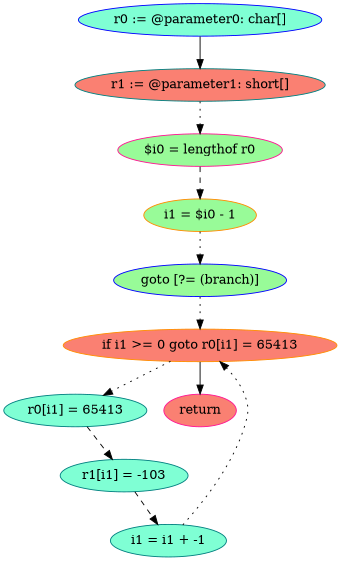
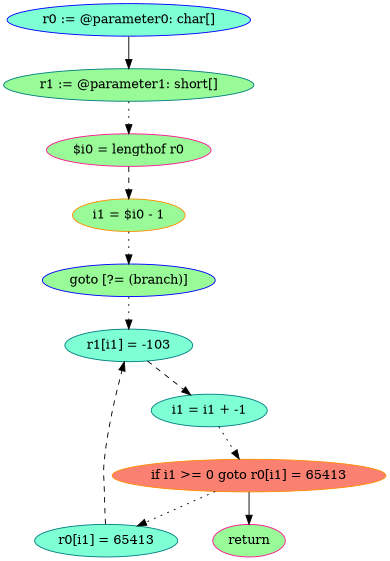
(200, 85) -> (129, 85)
(200, 308) -> (129, 308)
(200, 410) -> (249, 541)
